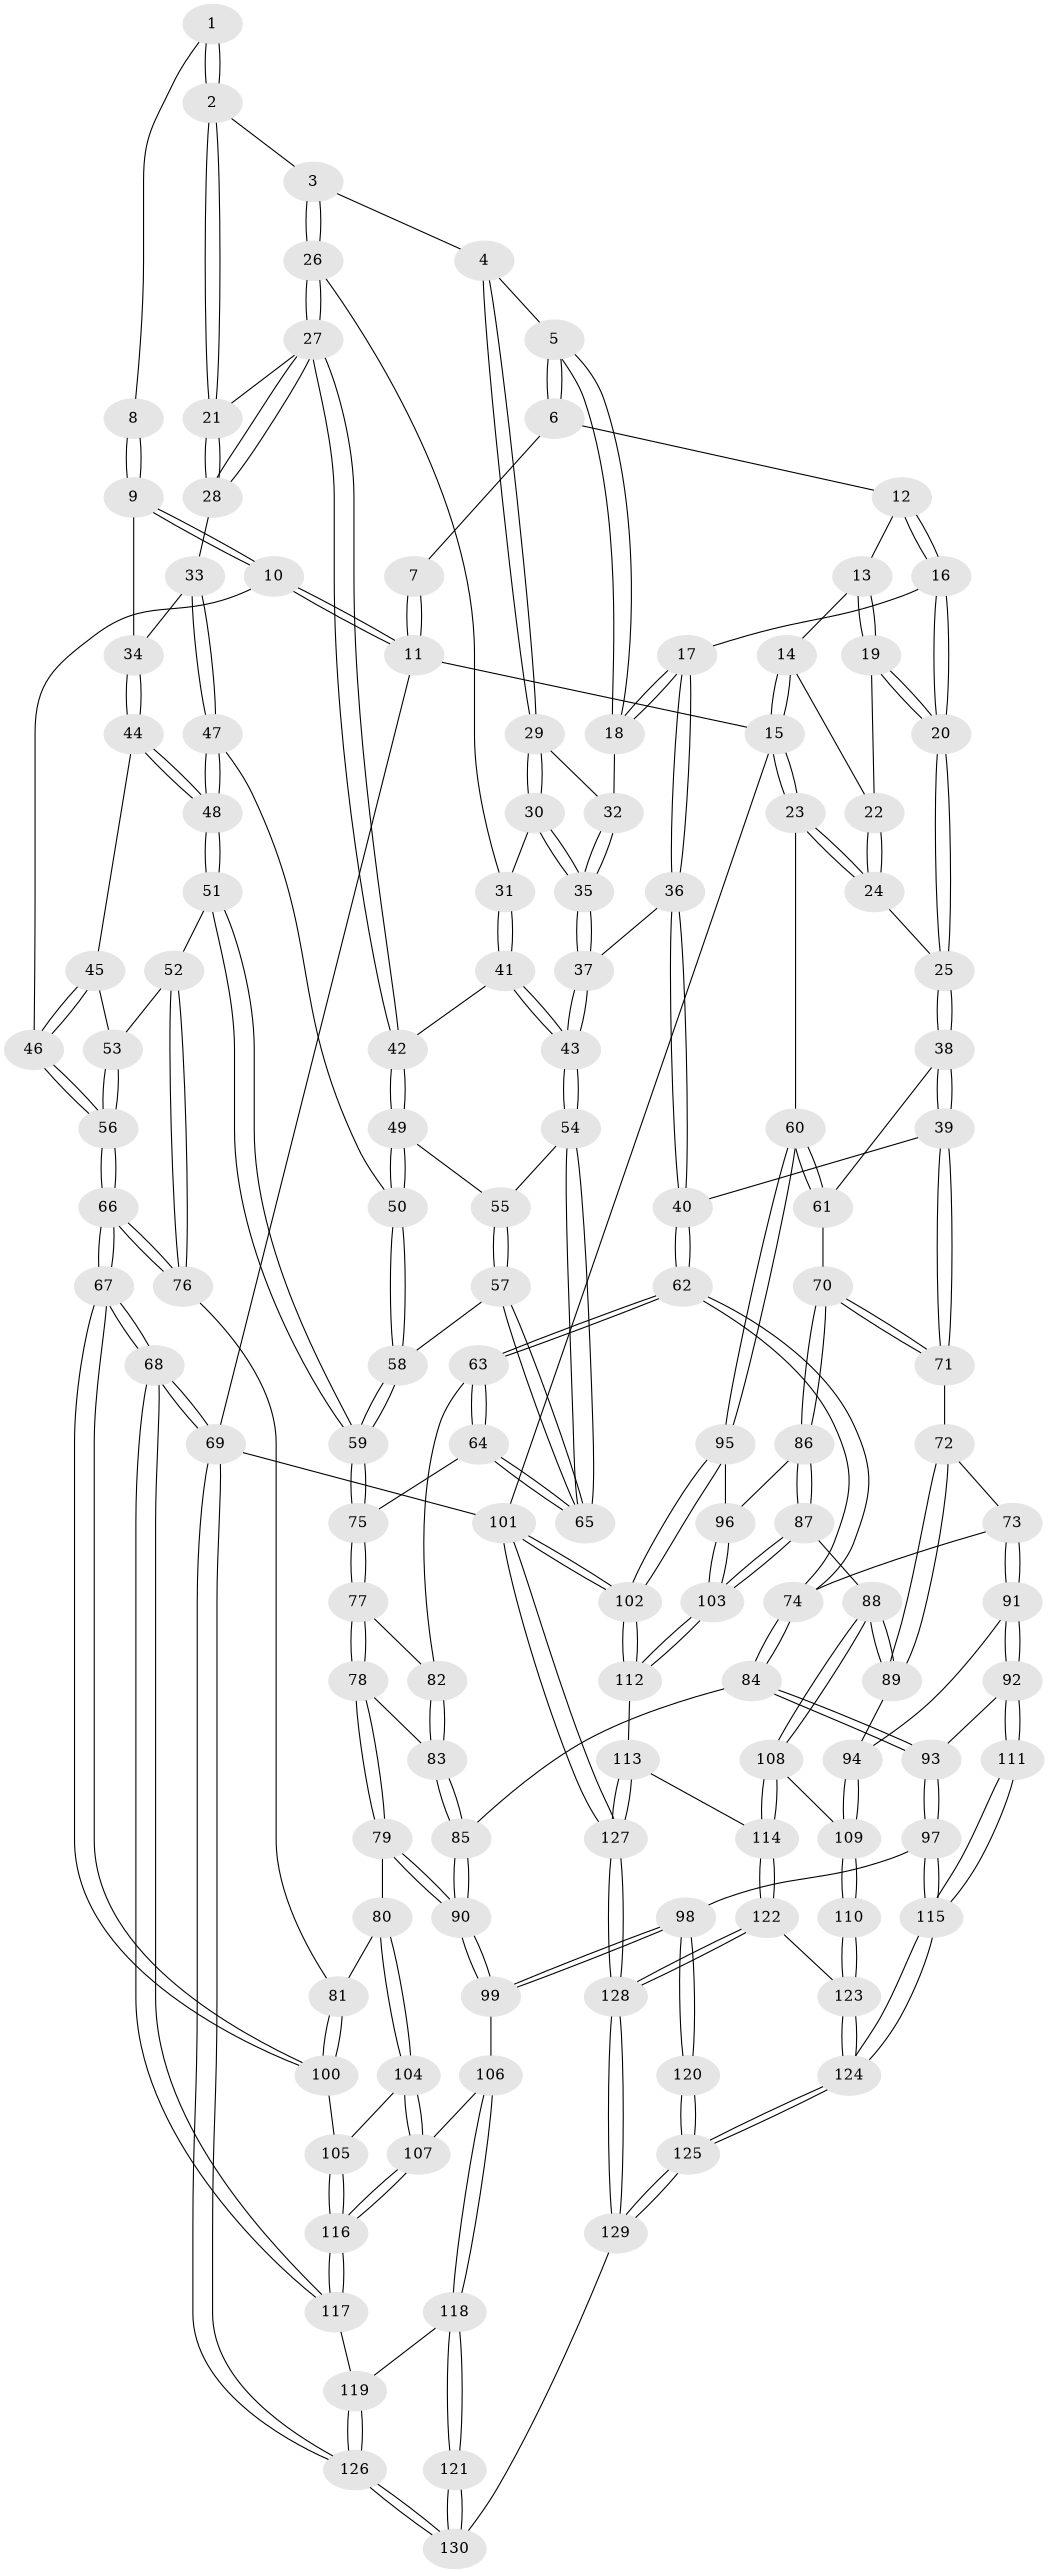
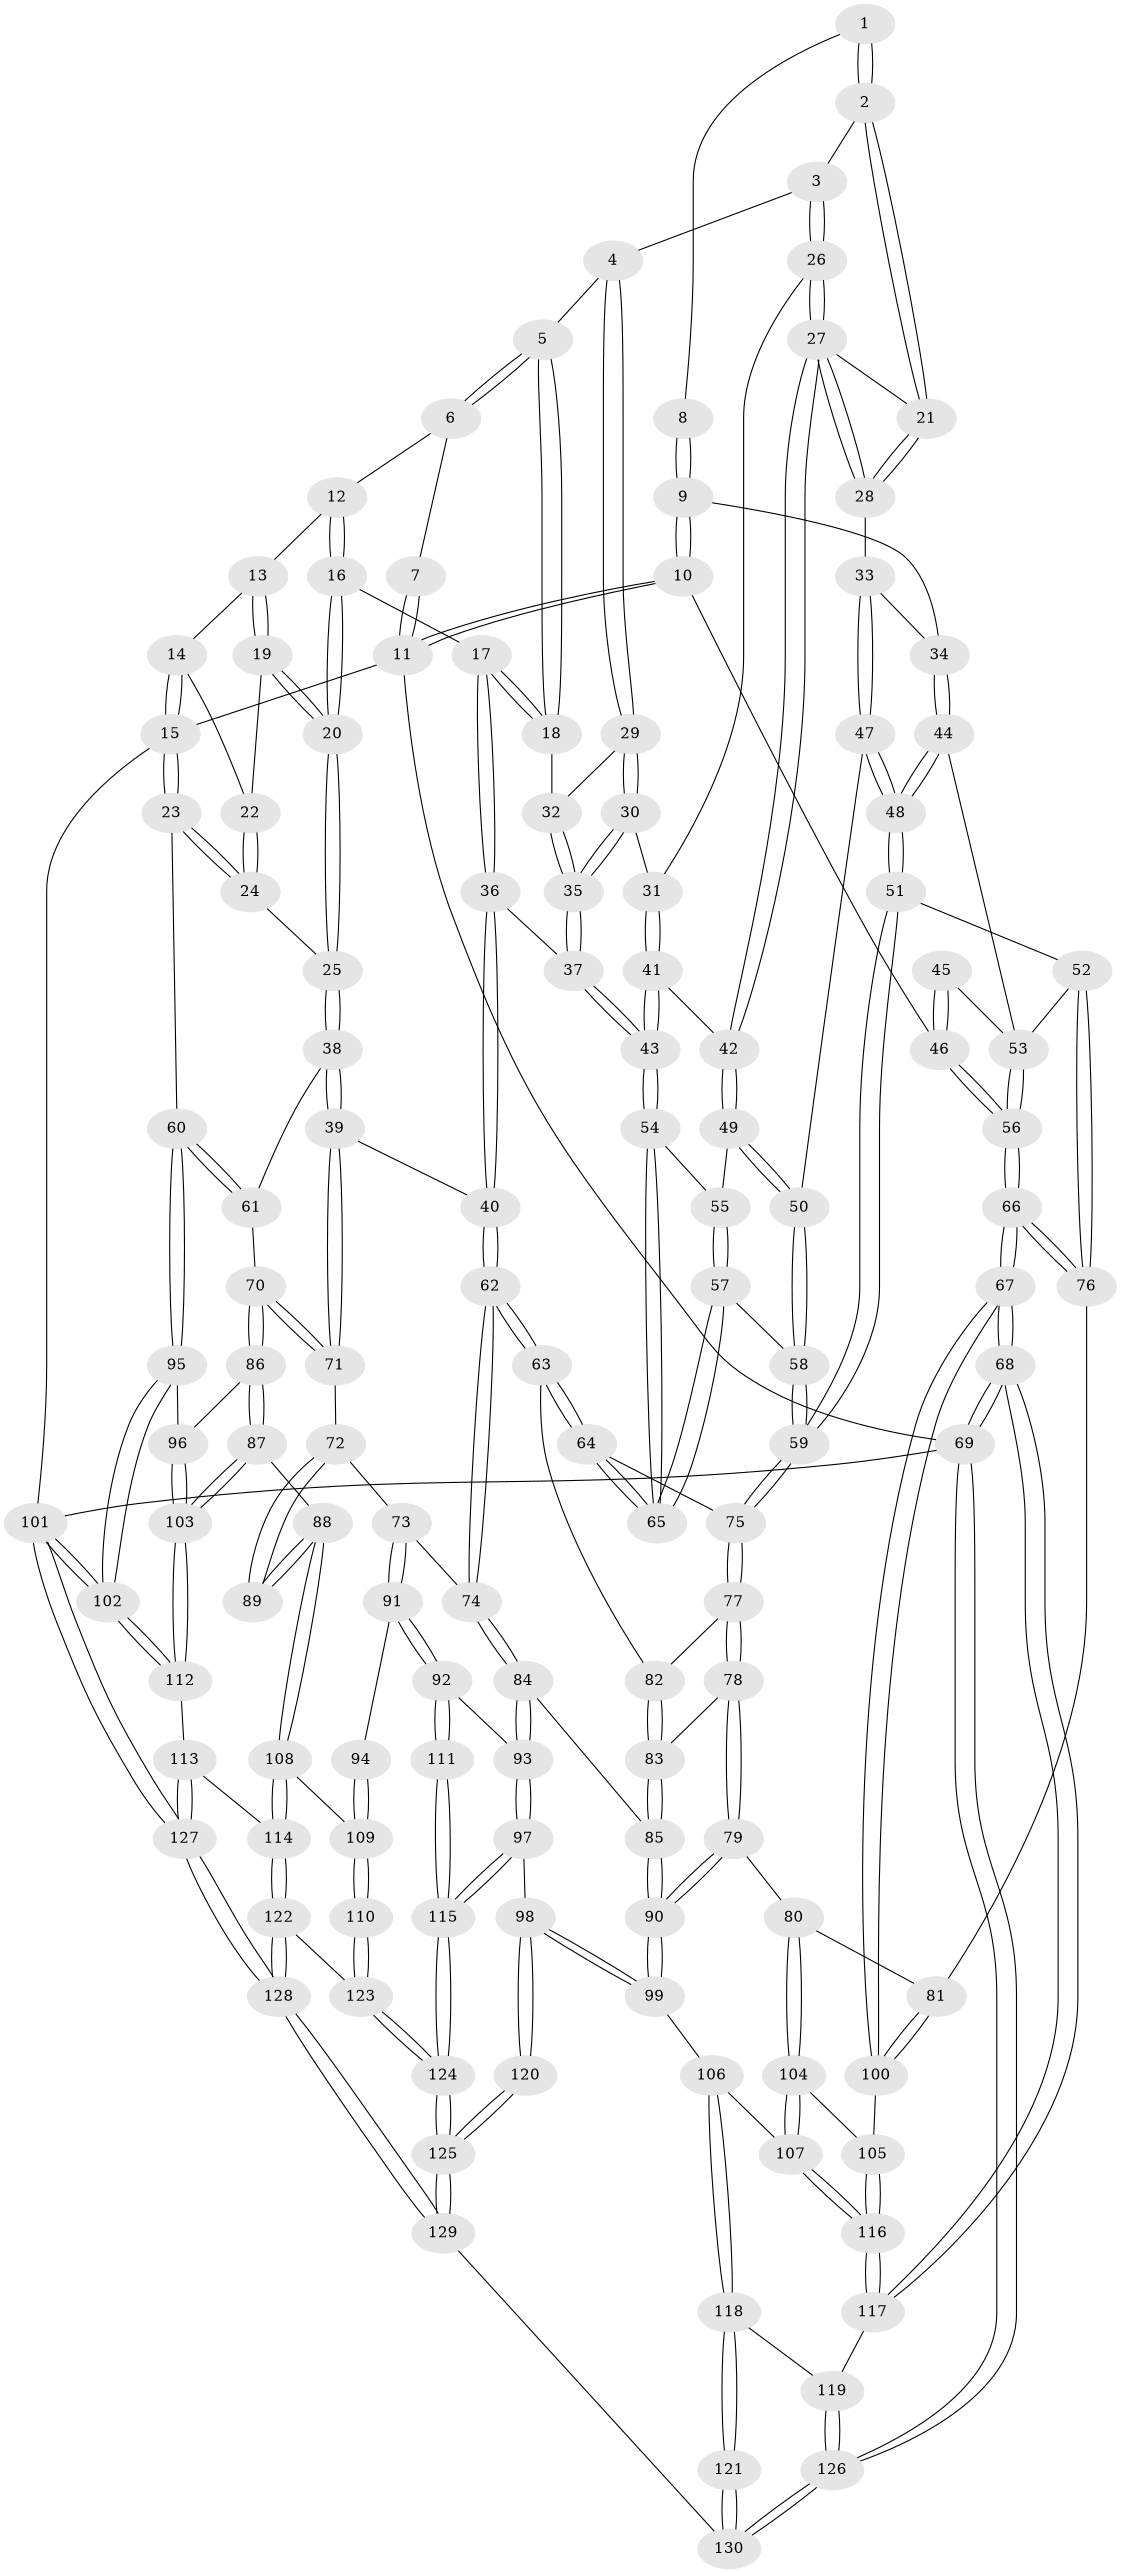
(114, 853) -> (981, 892)
(873, 1719) -> none
